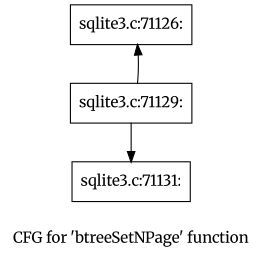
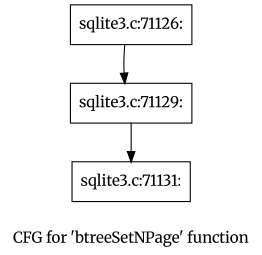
(138, 69) -> (124, 59)
